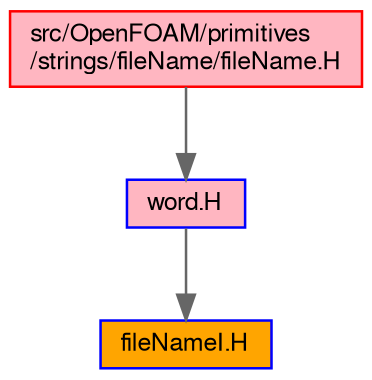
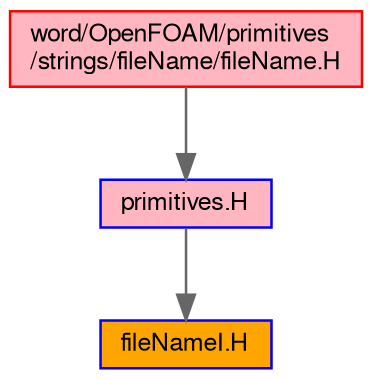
(186, 49) -> (186, 49)
(186, 204) -> (186, 204)
